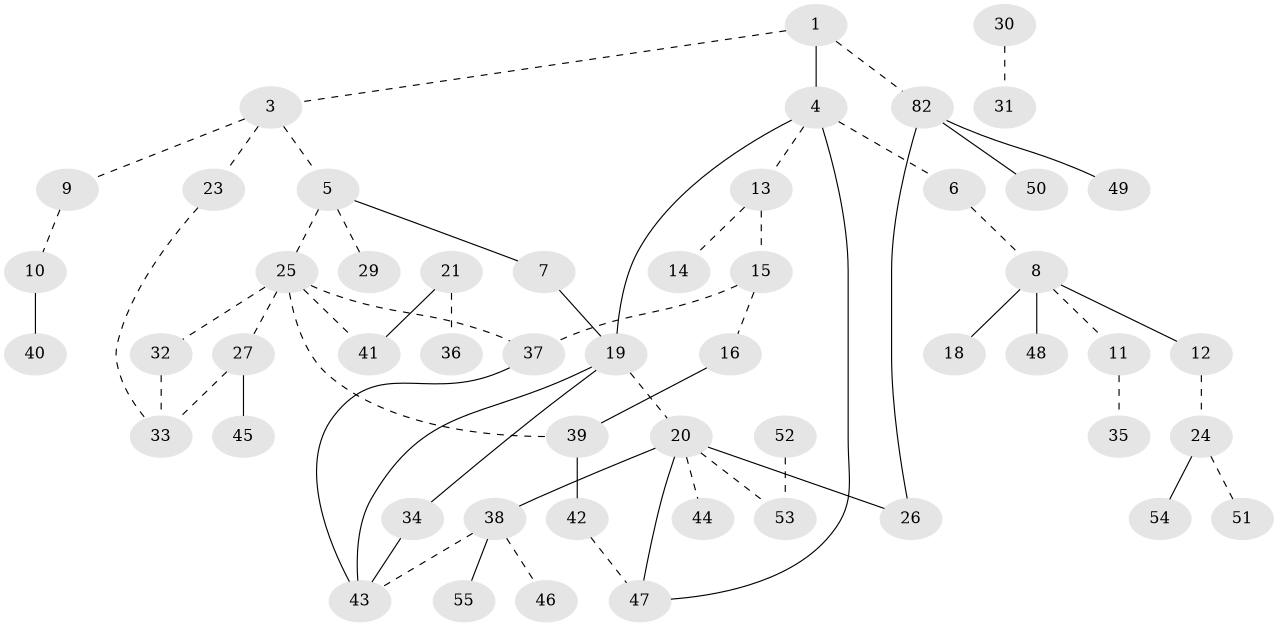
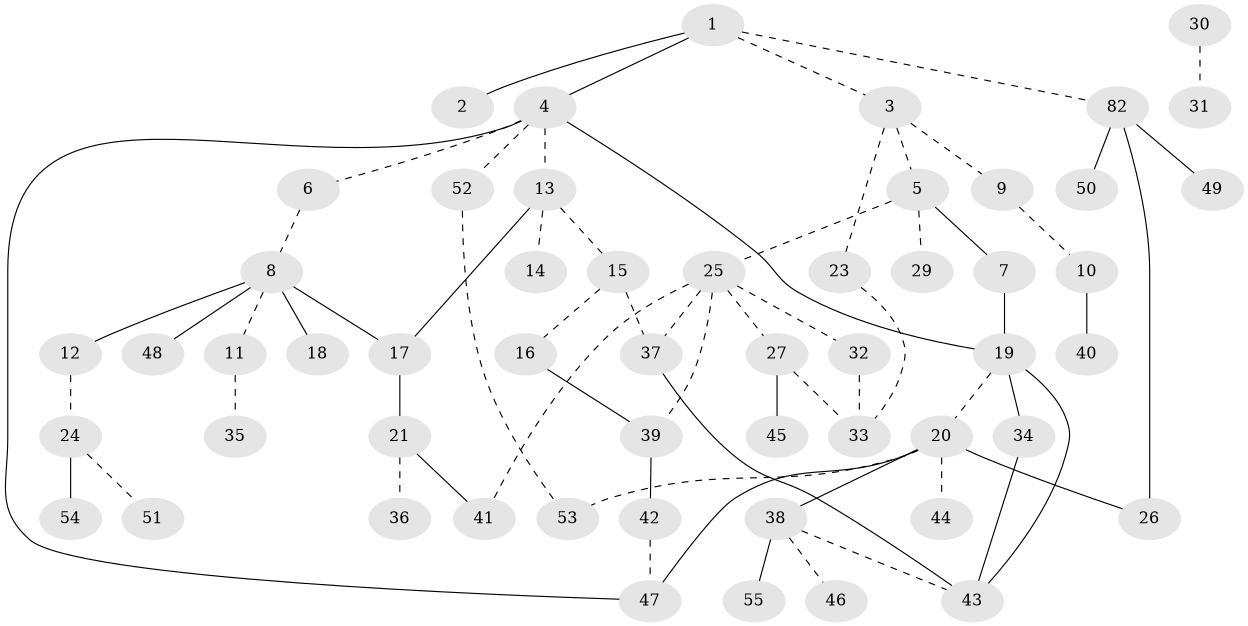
none -> (463, 107)
none -> (504, 148)
none -> (400, 354)
